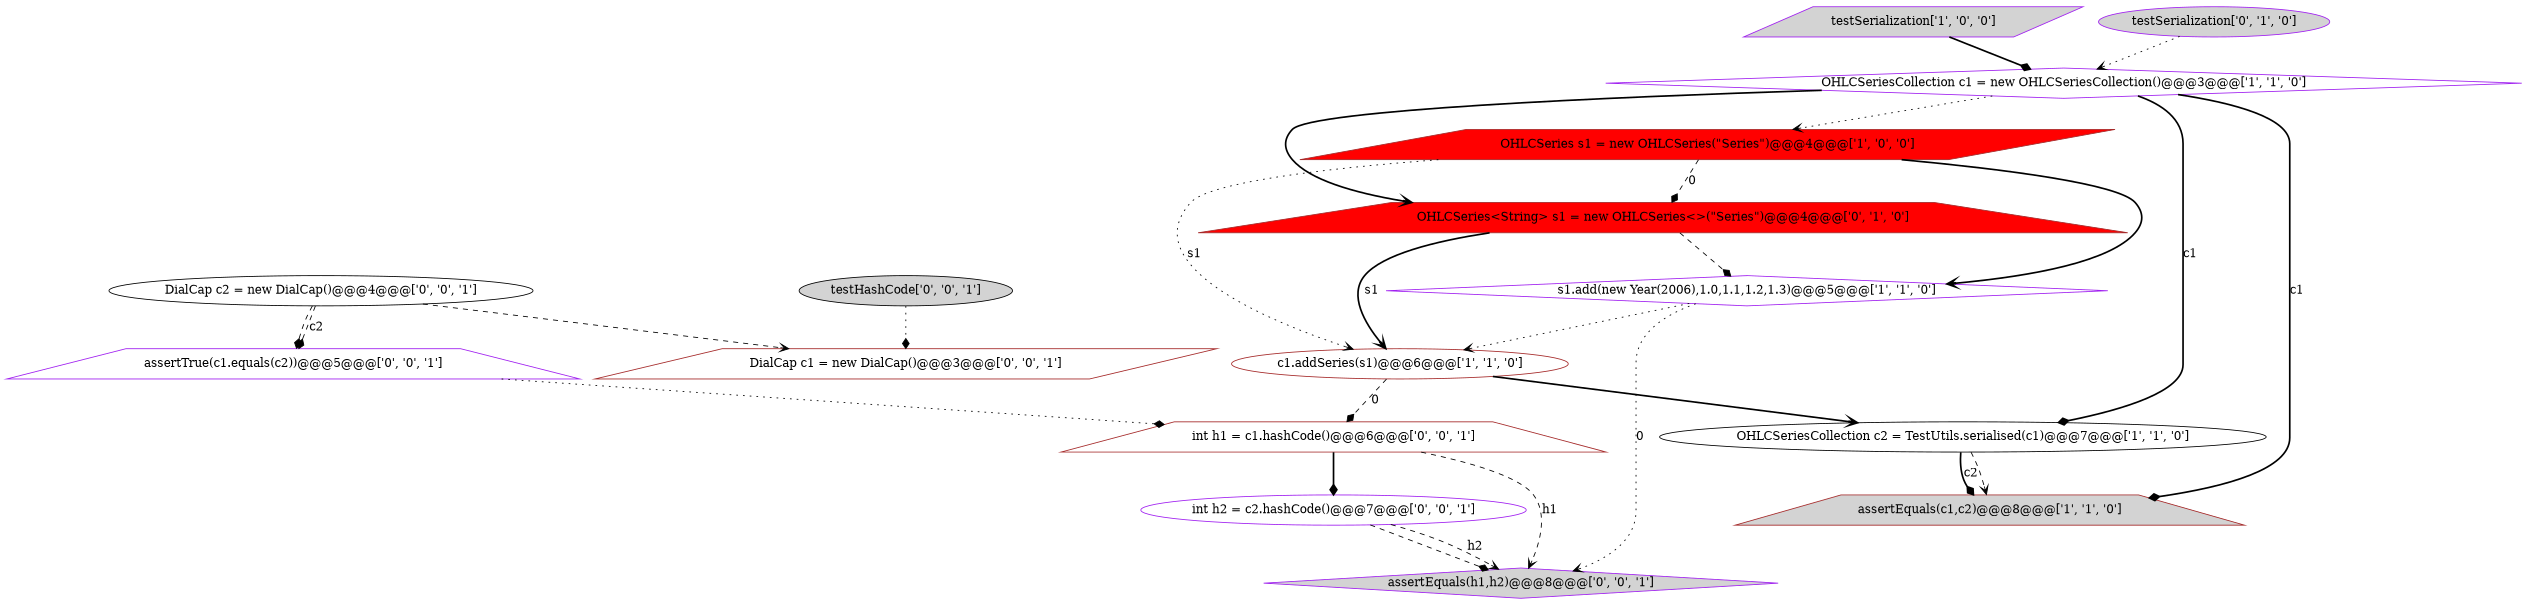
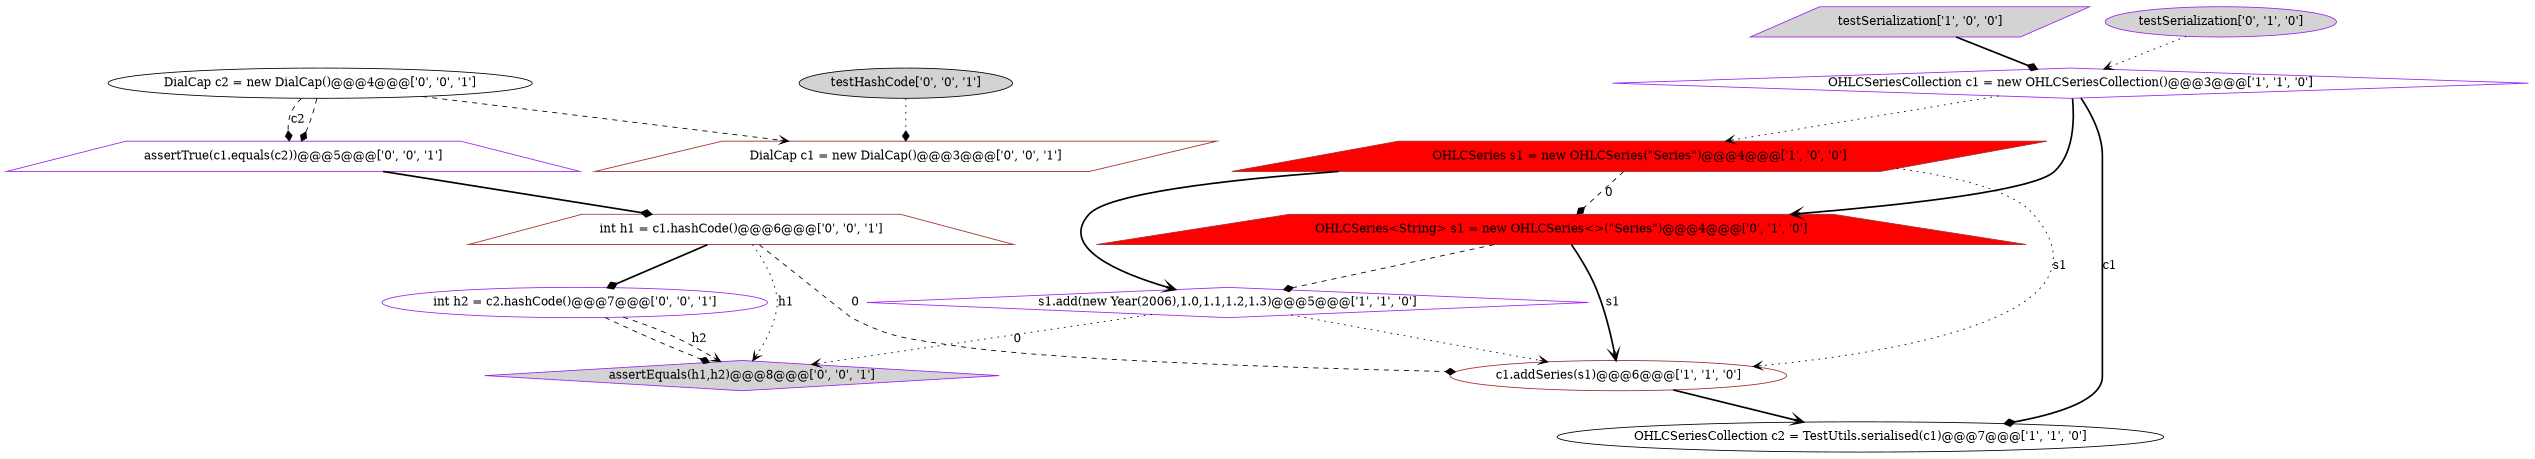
(1370, 397) -> (1087, 358)
(828, 401) -> (512, 192)
(1512, 480) -> (777, 298)
(1990, 510) -> none
